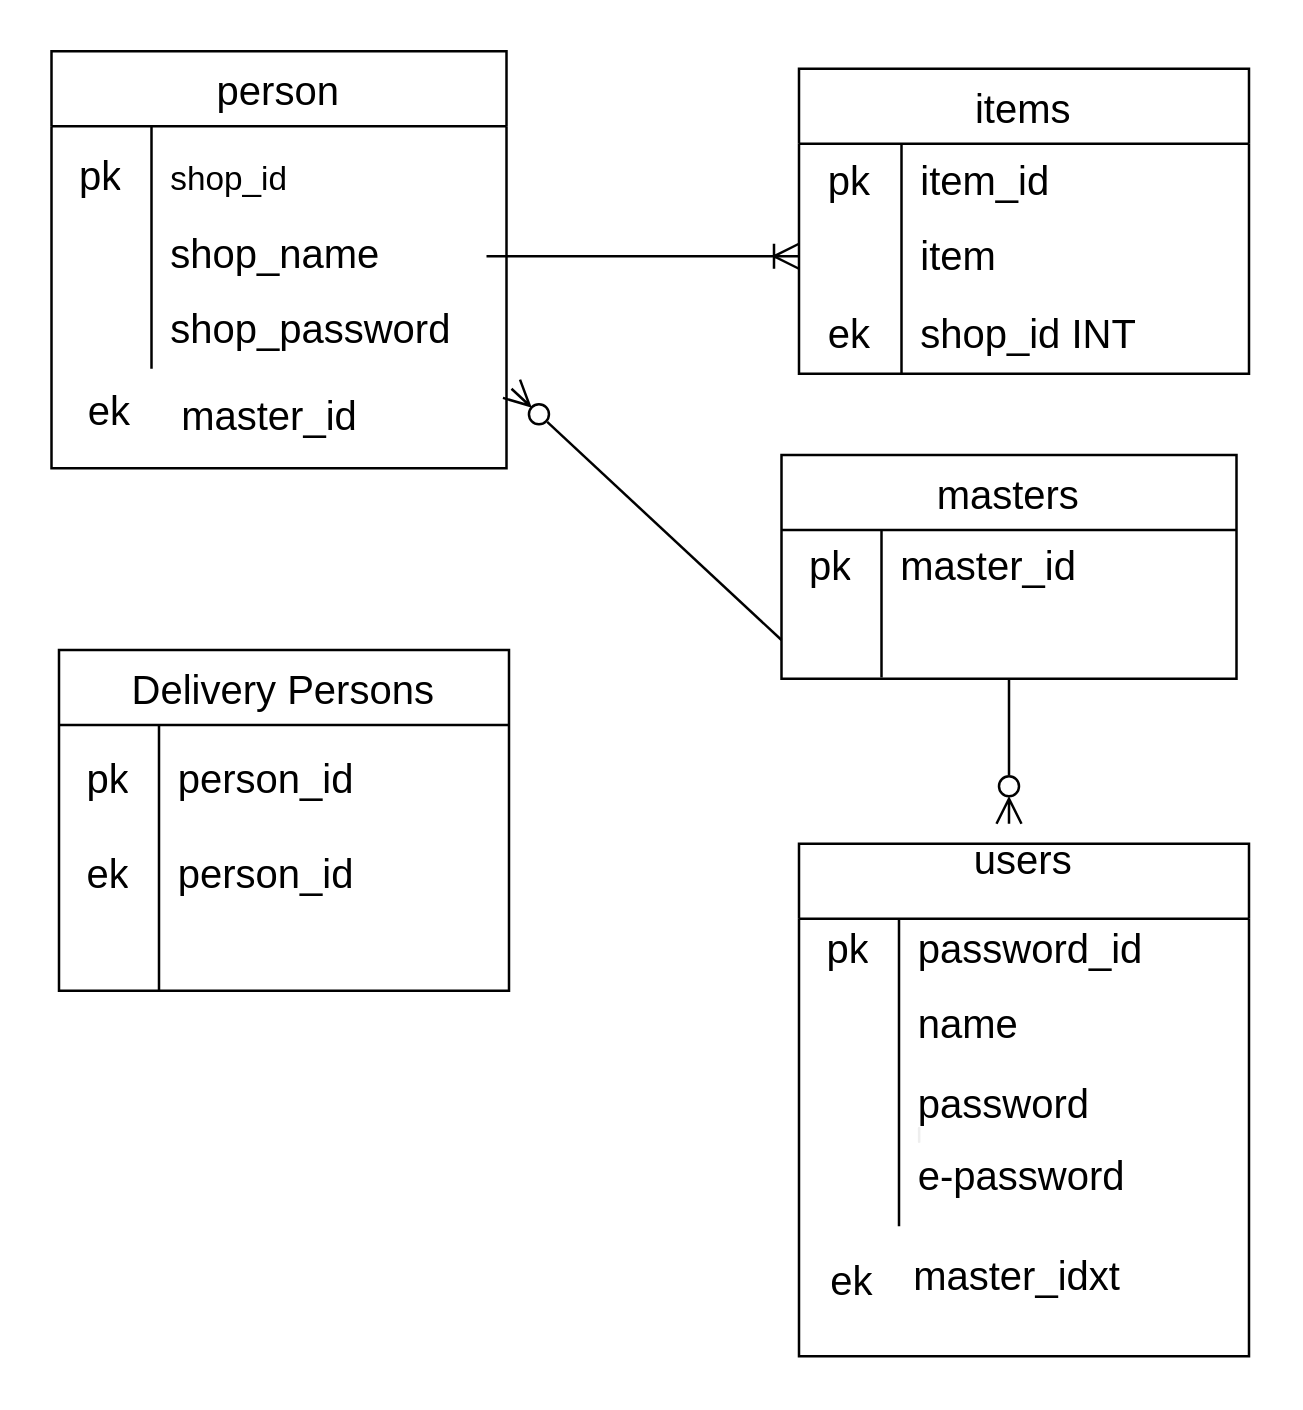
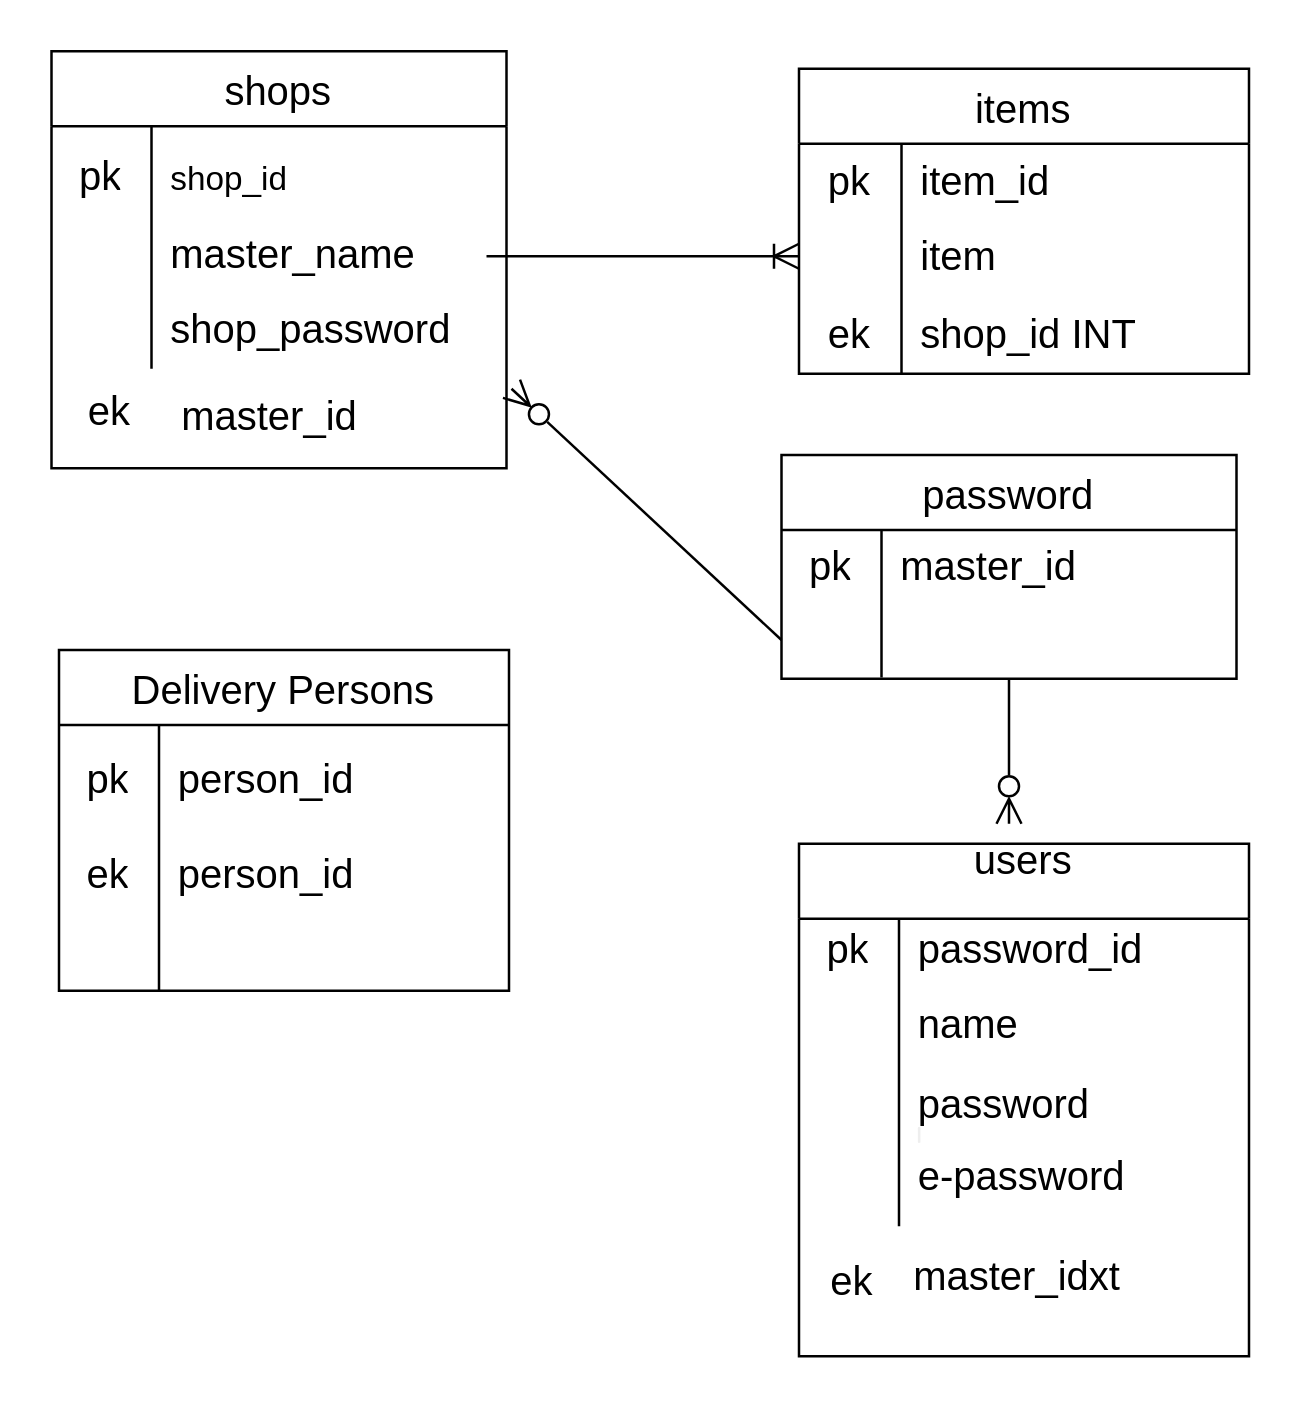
(278, 92) -> (278, 92)
(272, 261) -> (294, 261)
(1008, 495) -> (1008, 495)
